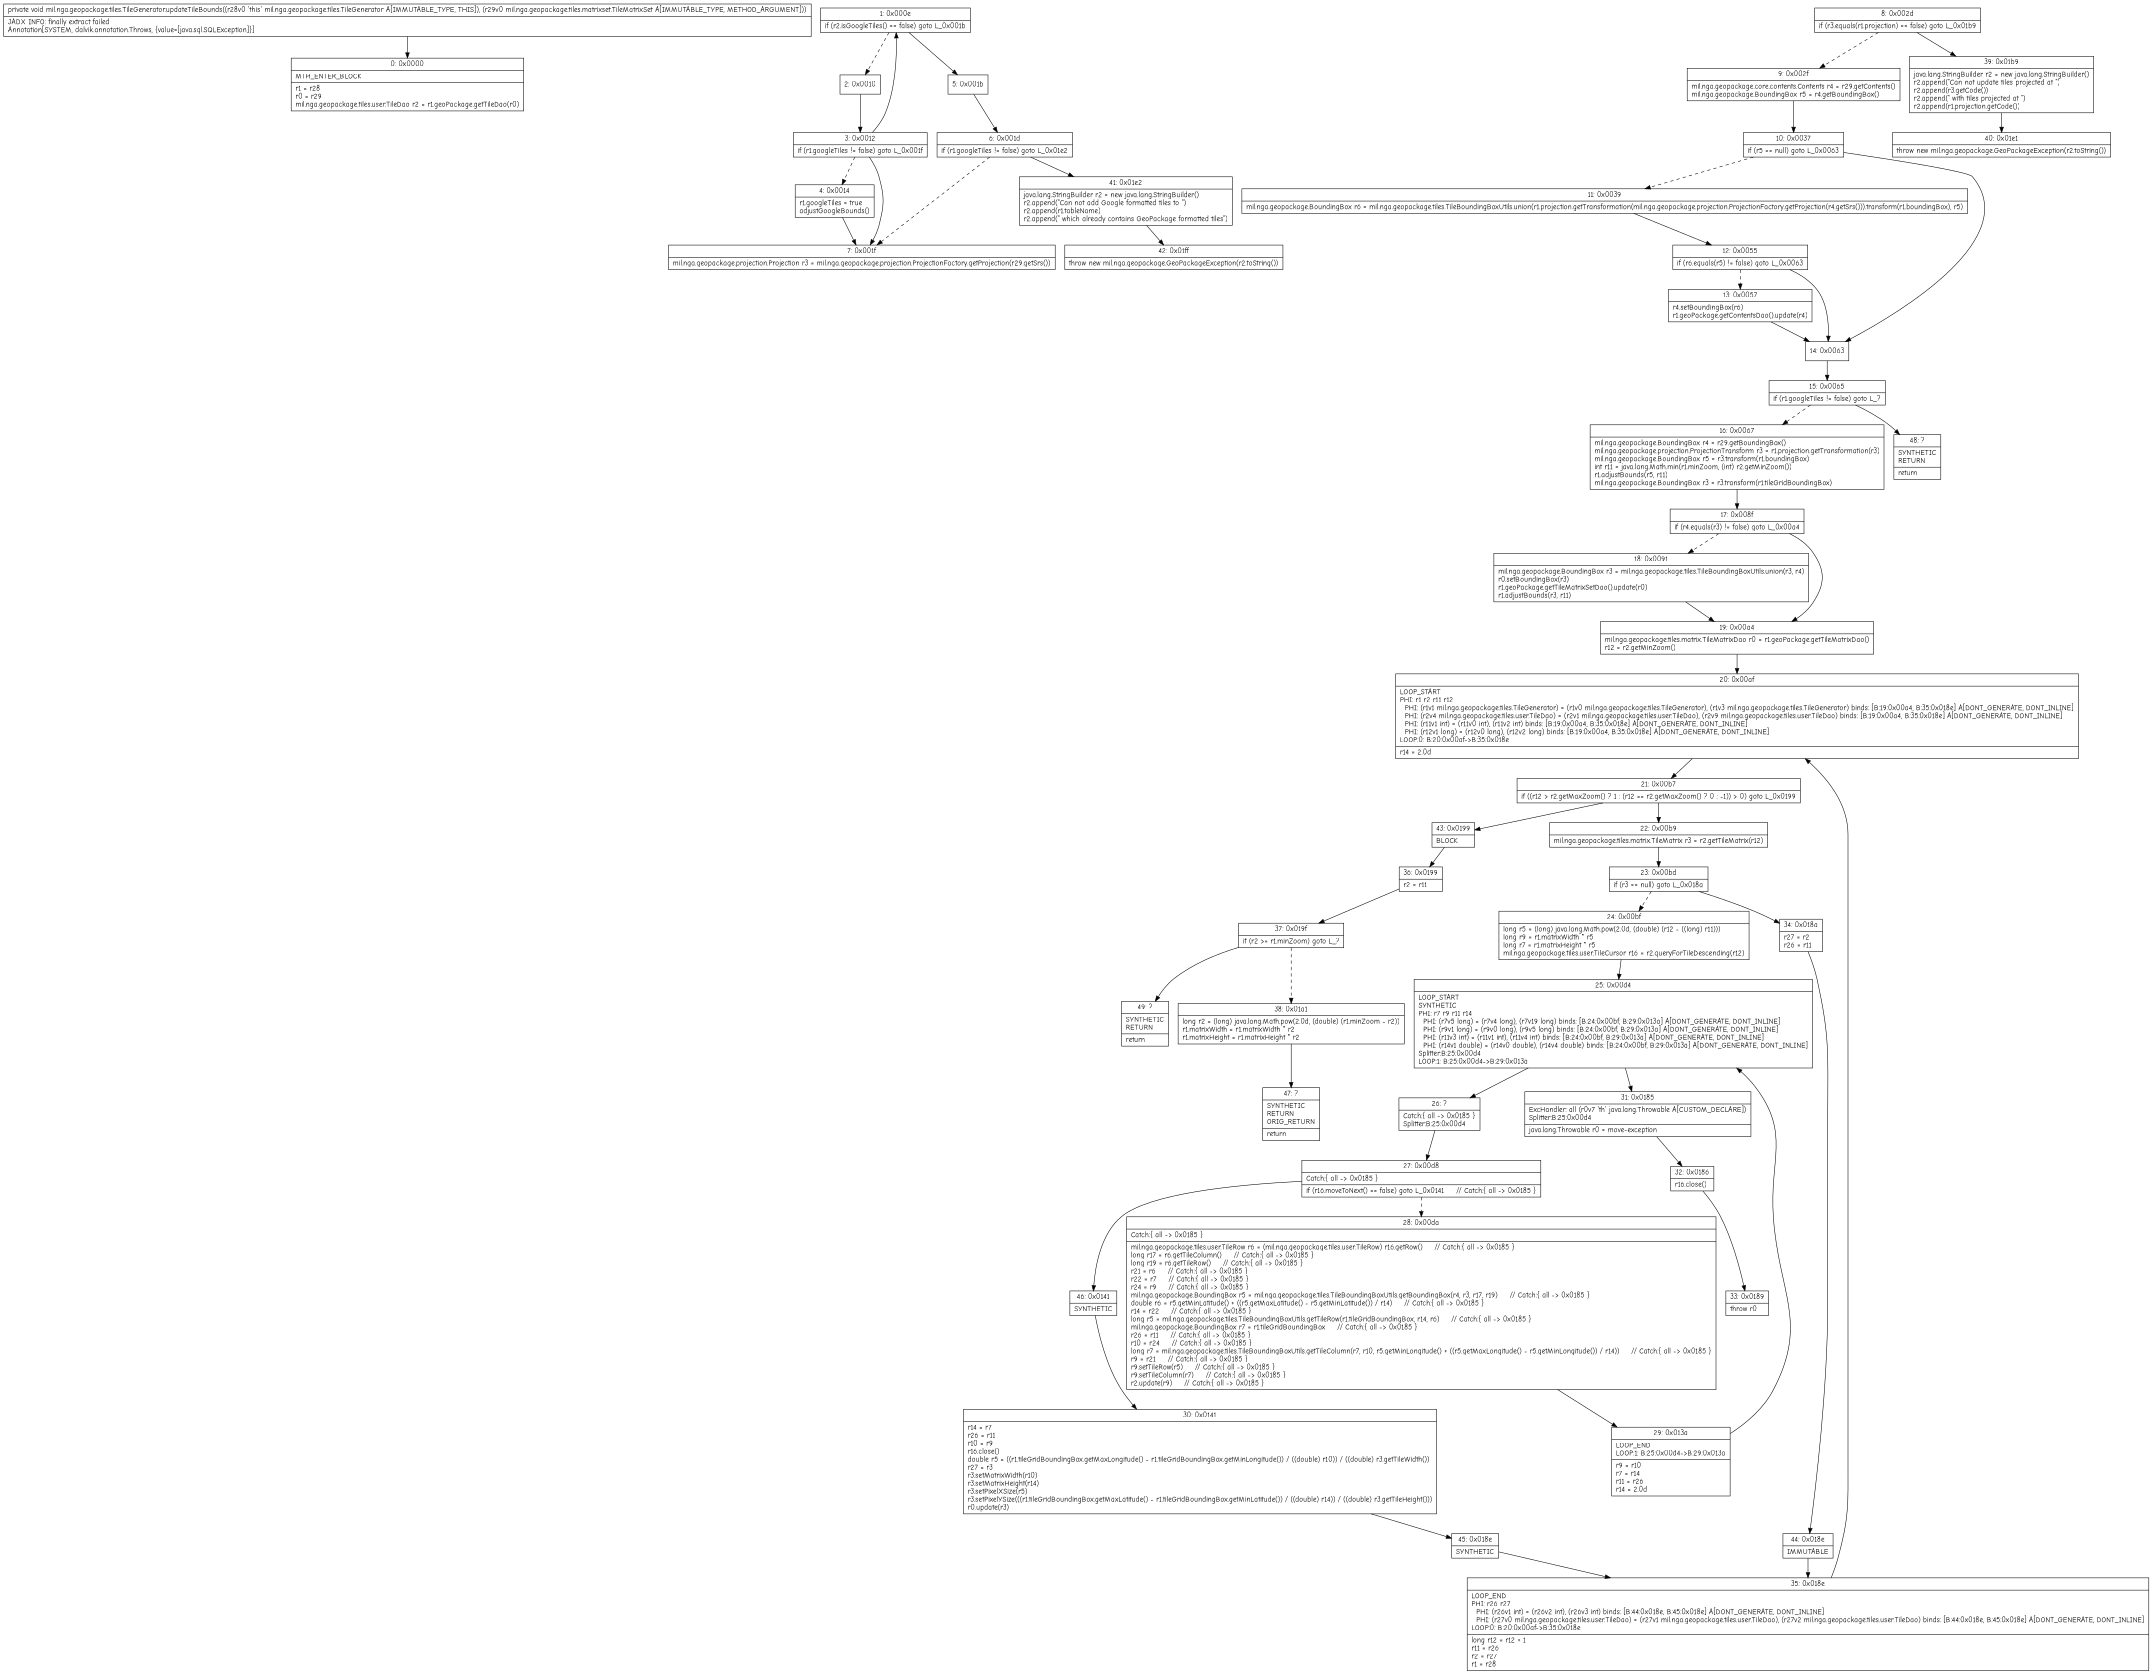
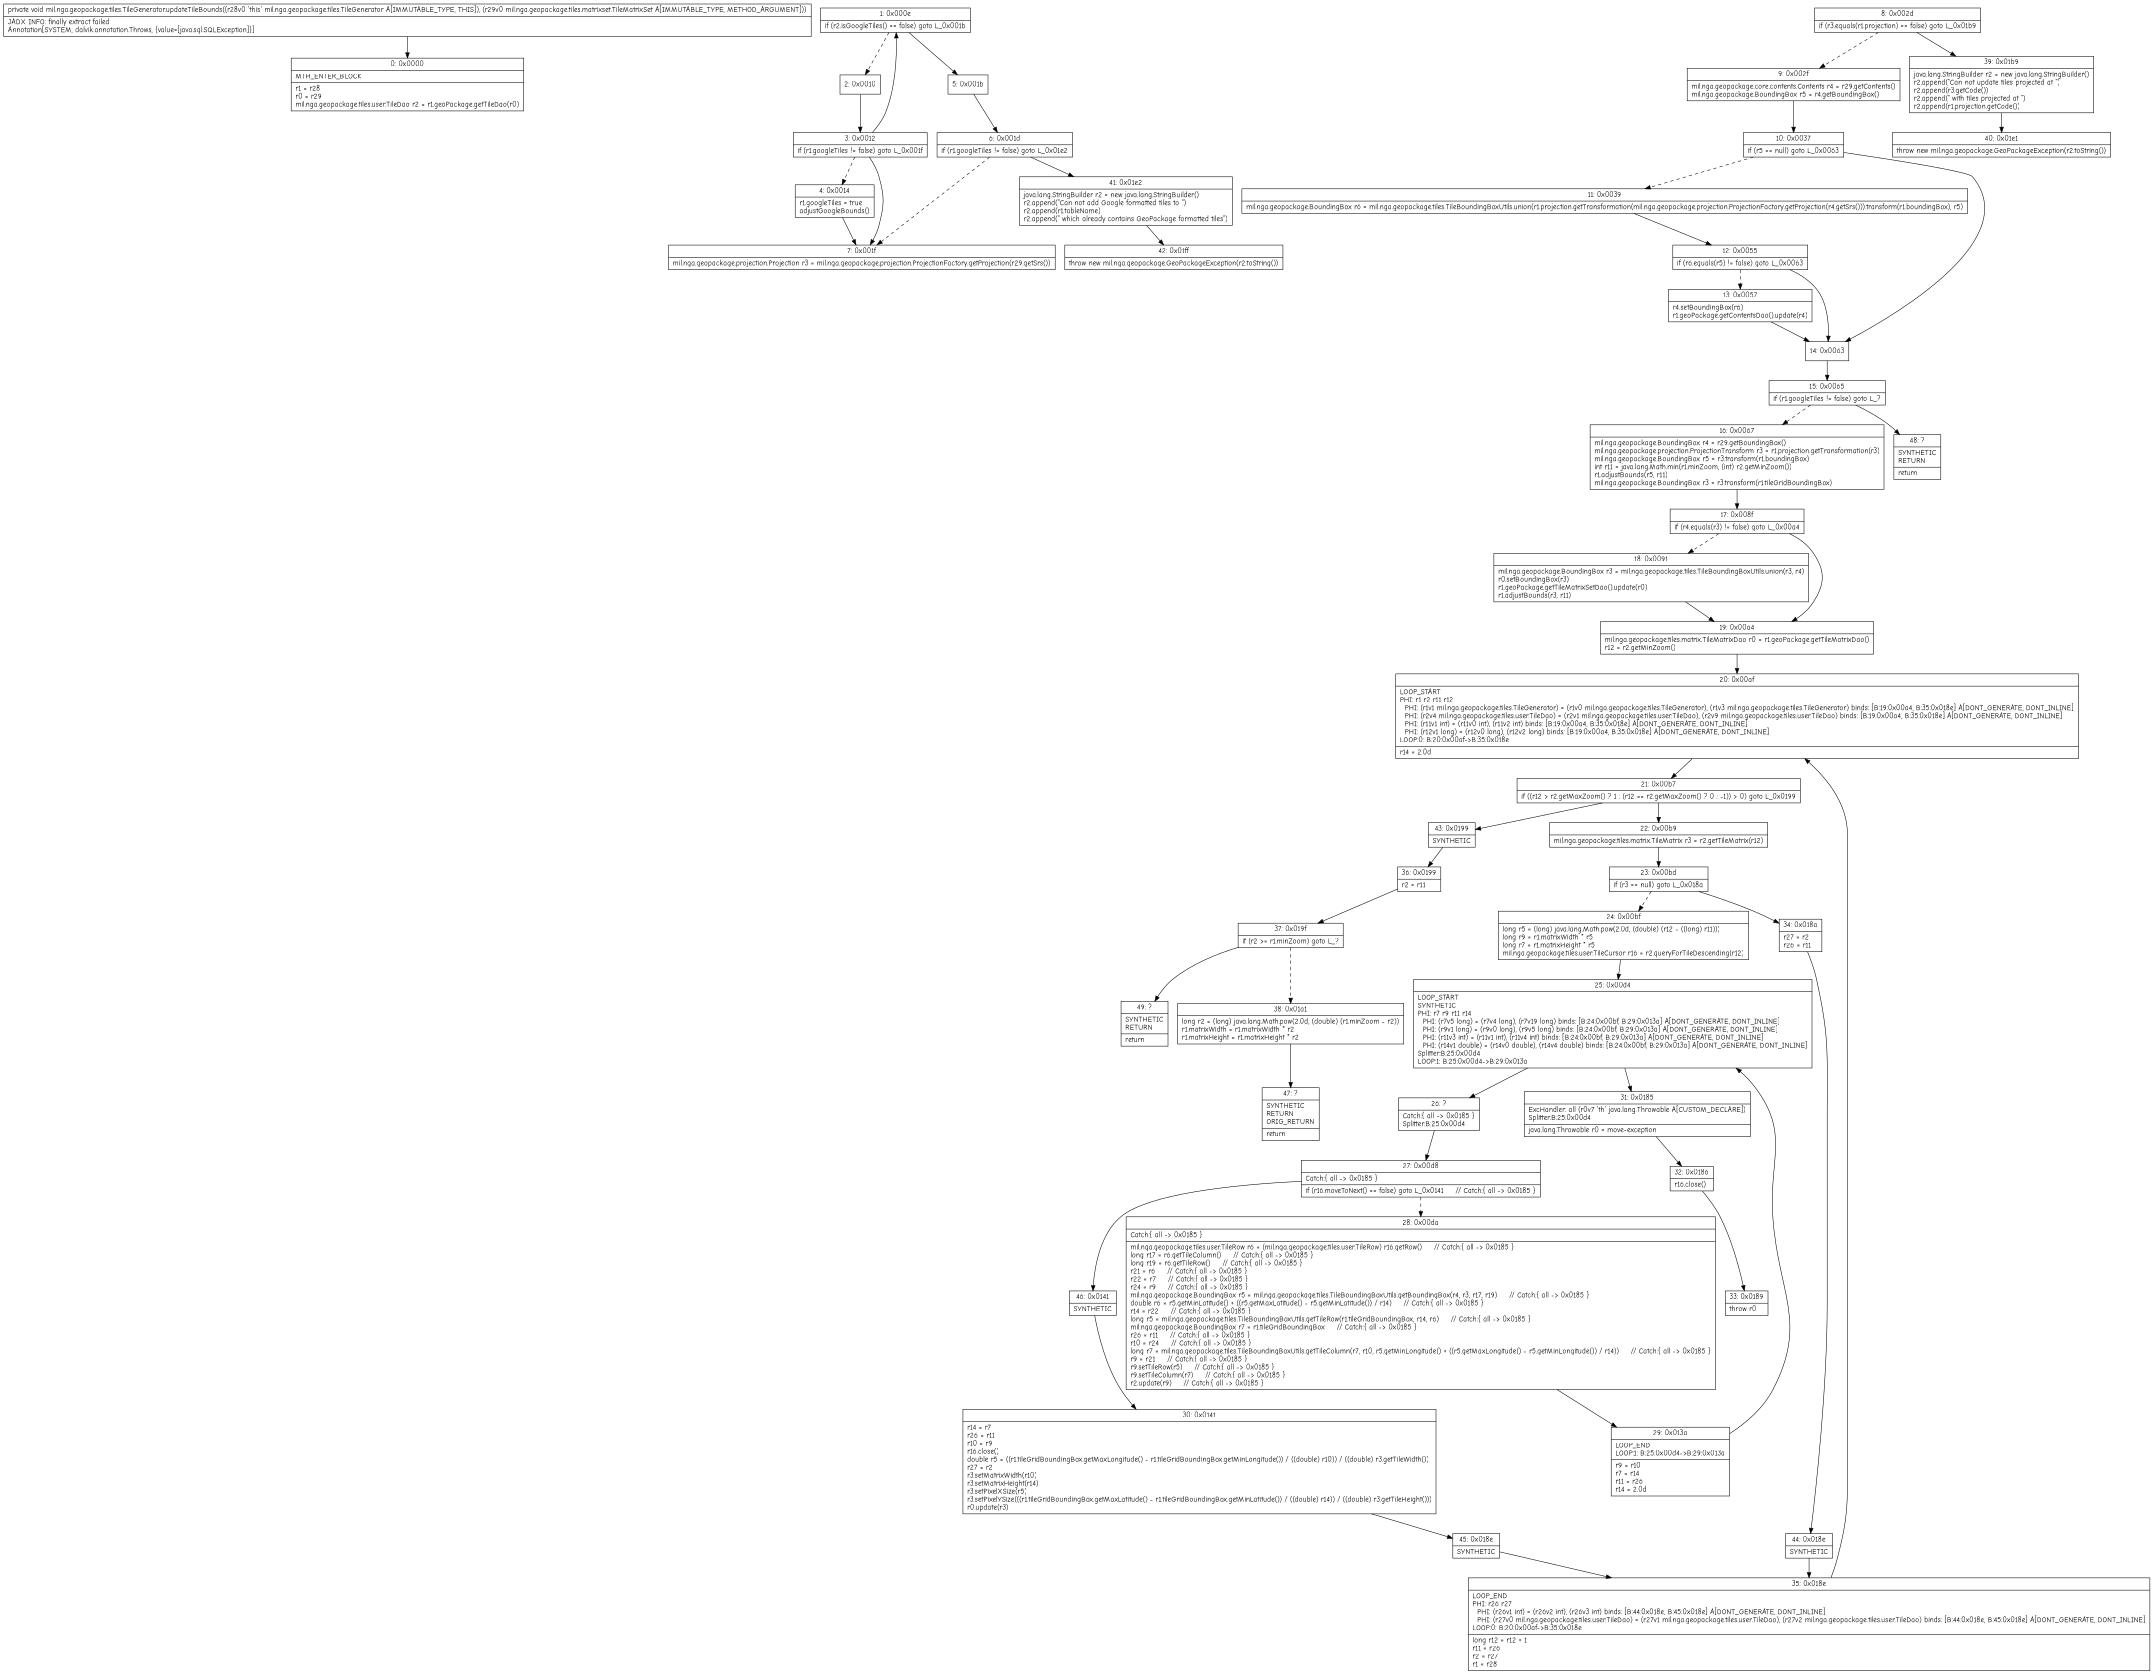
(1447, 841) -> (1452, 841)
(981, 1467) -> (980, 1467)
(1808, 1552) -> (1809, 1552)
